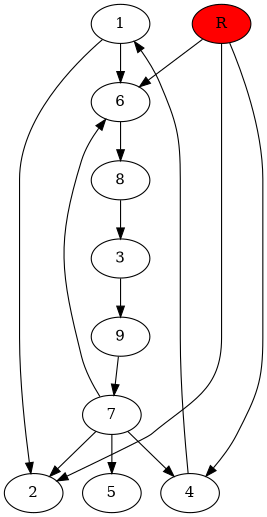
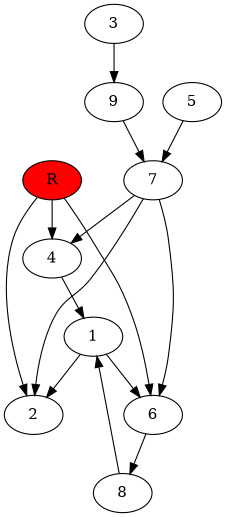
(121, 214) -> (109, 420)
(112, 447) -> (175, 136)
